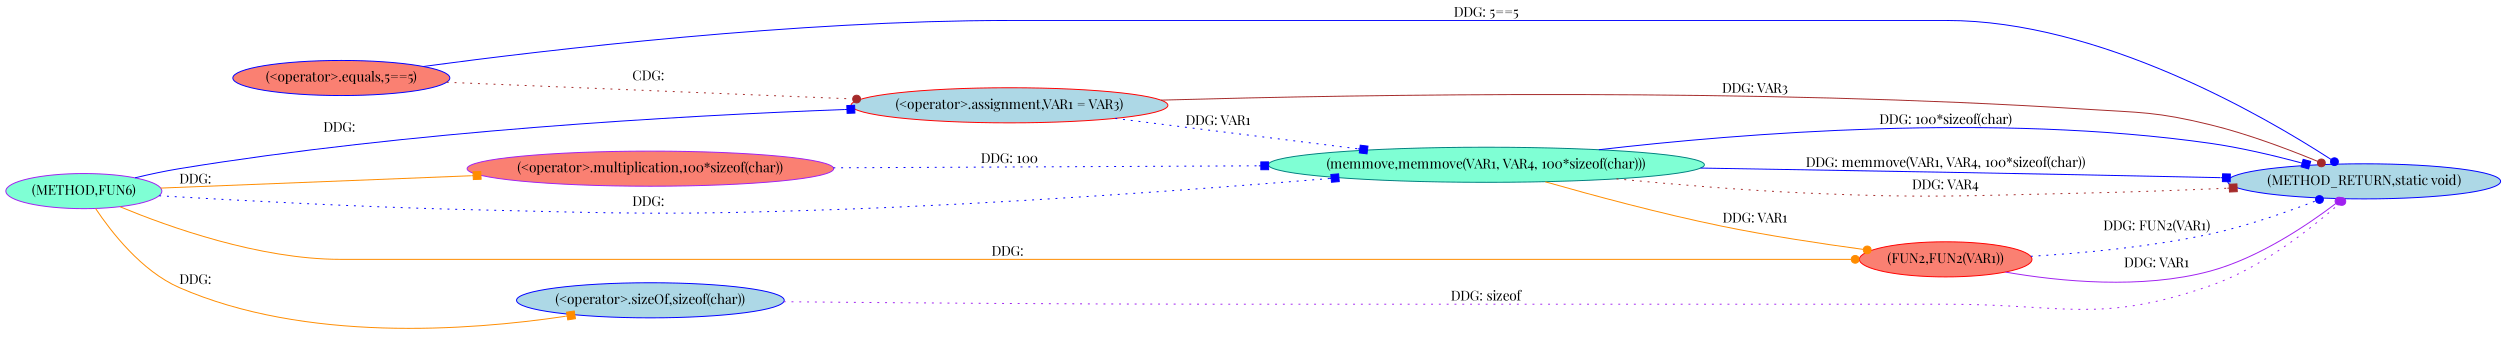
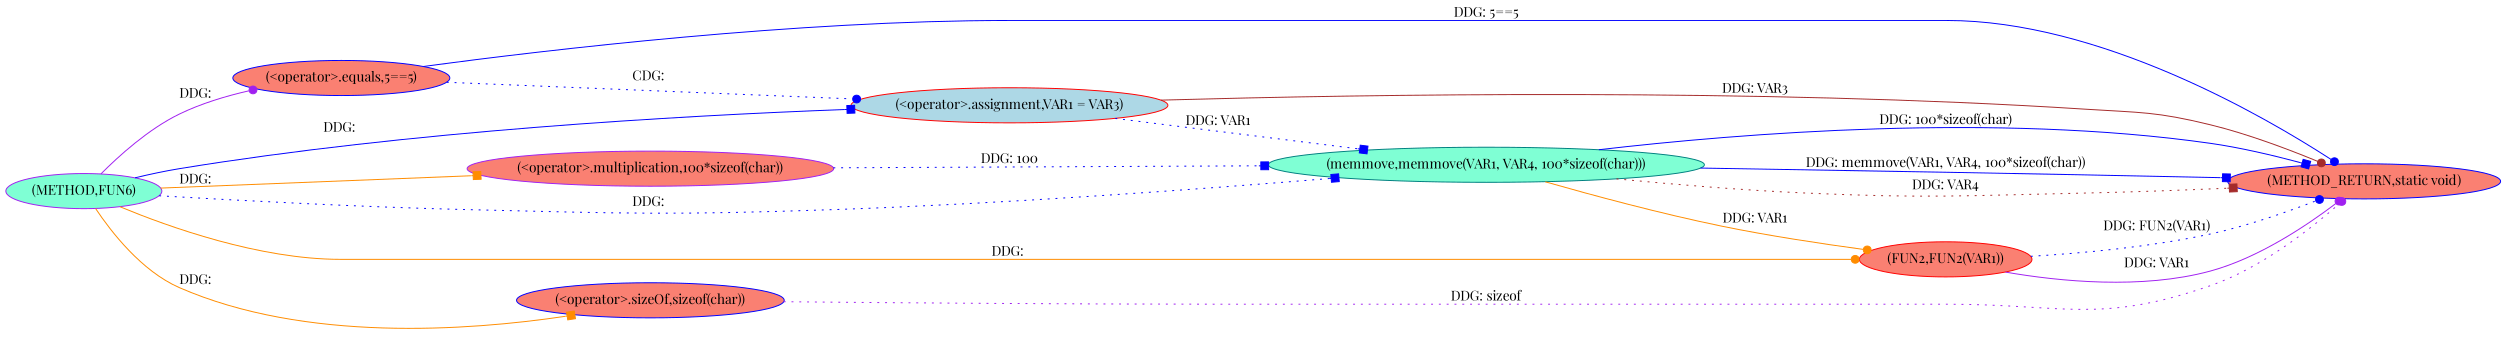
(650, 91) -> (650, 91)
none -> (168, 120)
(2364, 181) -> (2364, 181)
(650, 300) -> (650, 300)
